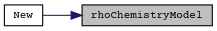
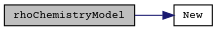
(57, 15) -> (149, 15)
